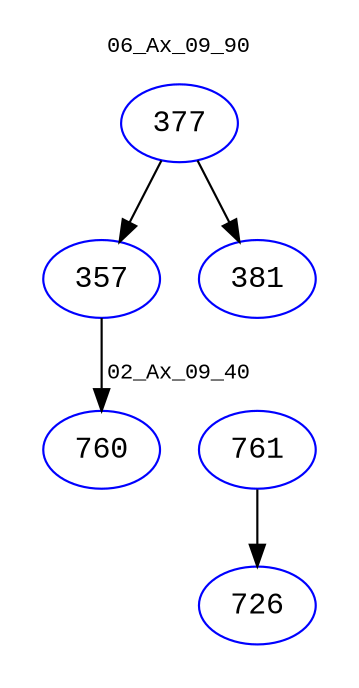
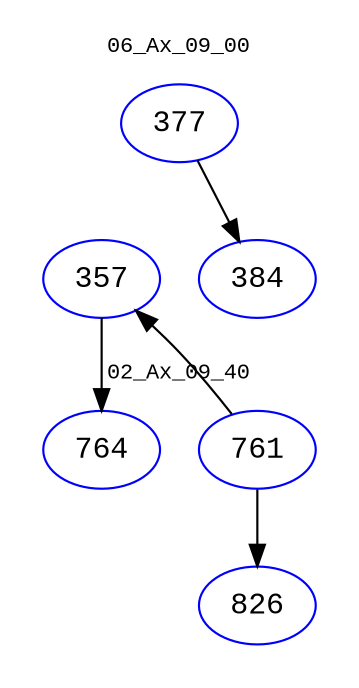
(179, 46) -> (179, 46)
(146, 191) -> (194, 368)
(257, 279) -> (257, 279)
(102, 450) -> (102, 450)
(257, 605) -> (257, 605)
